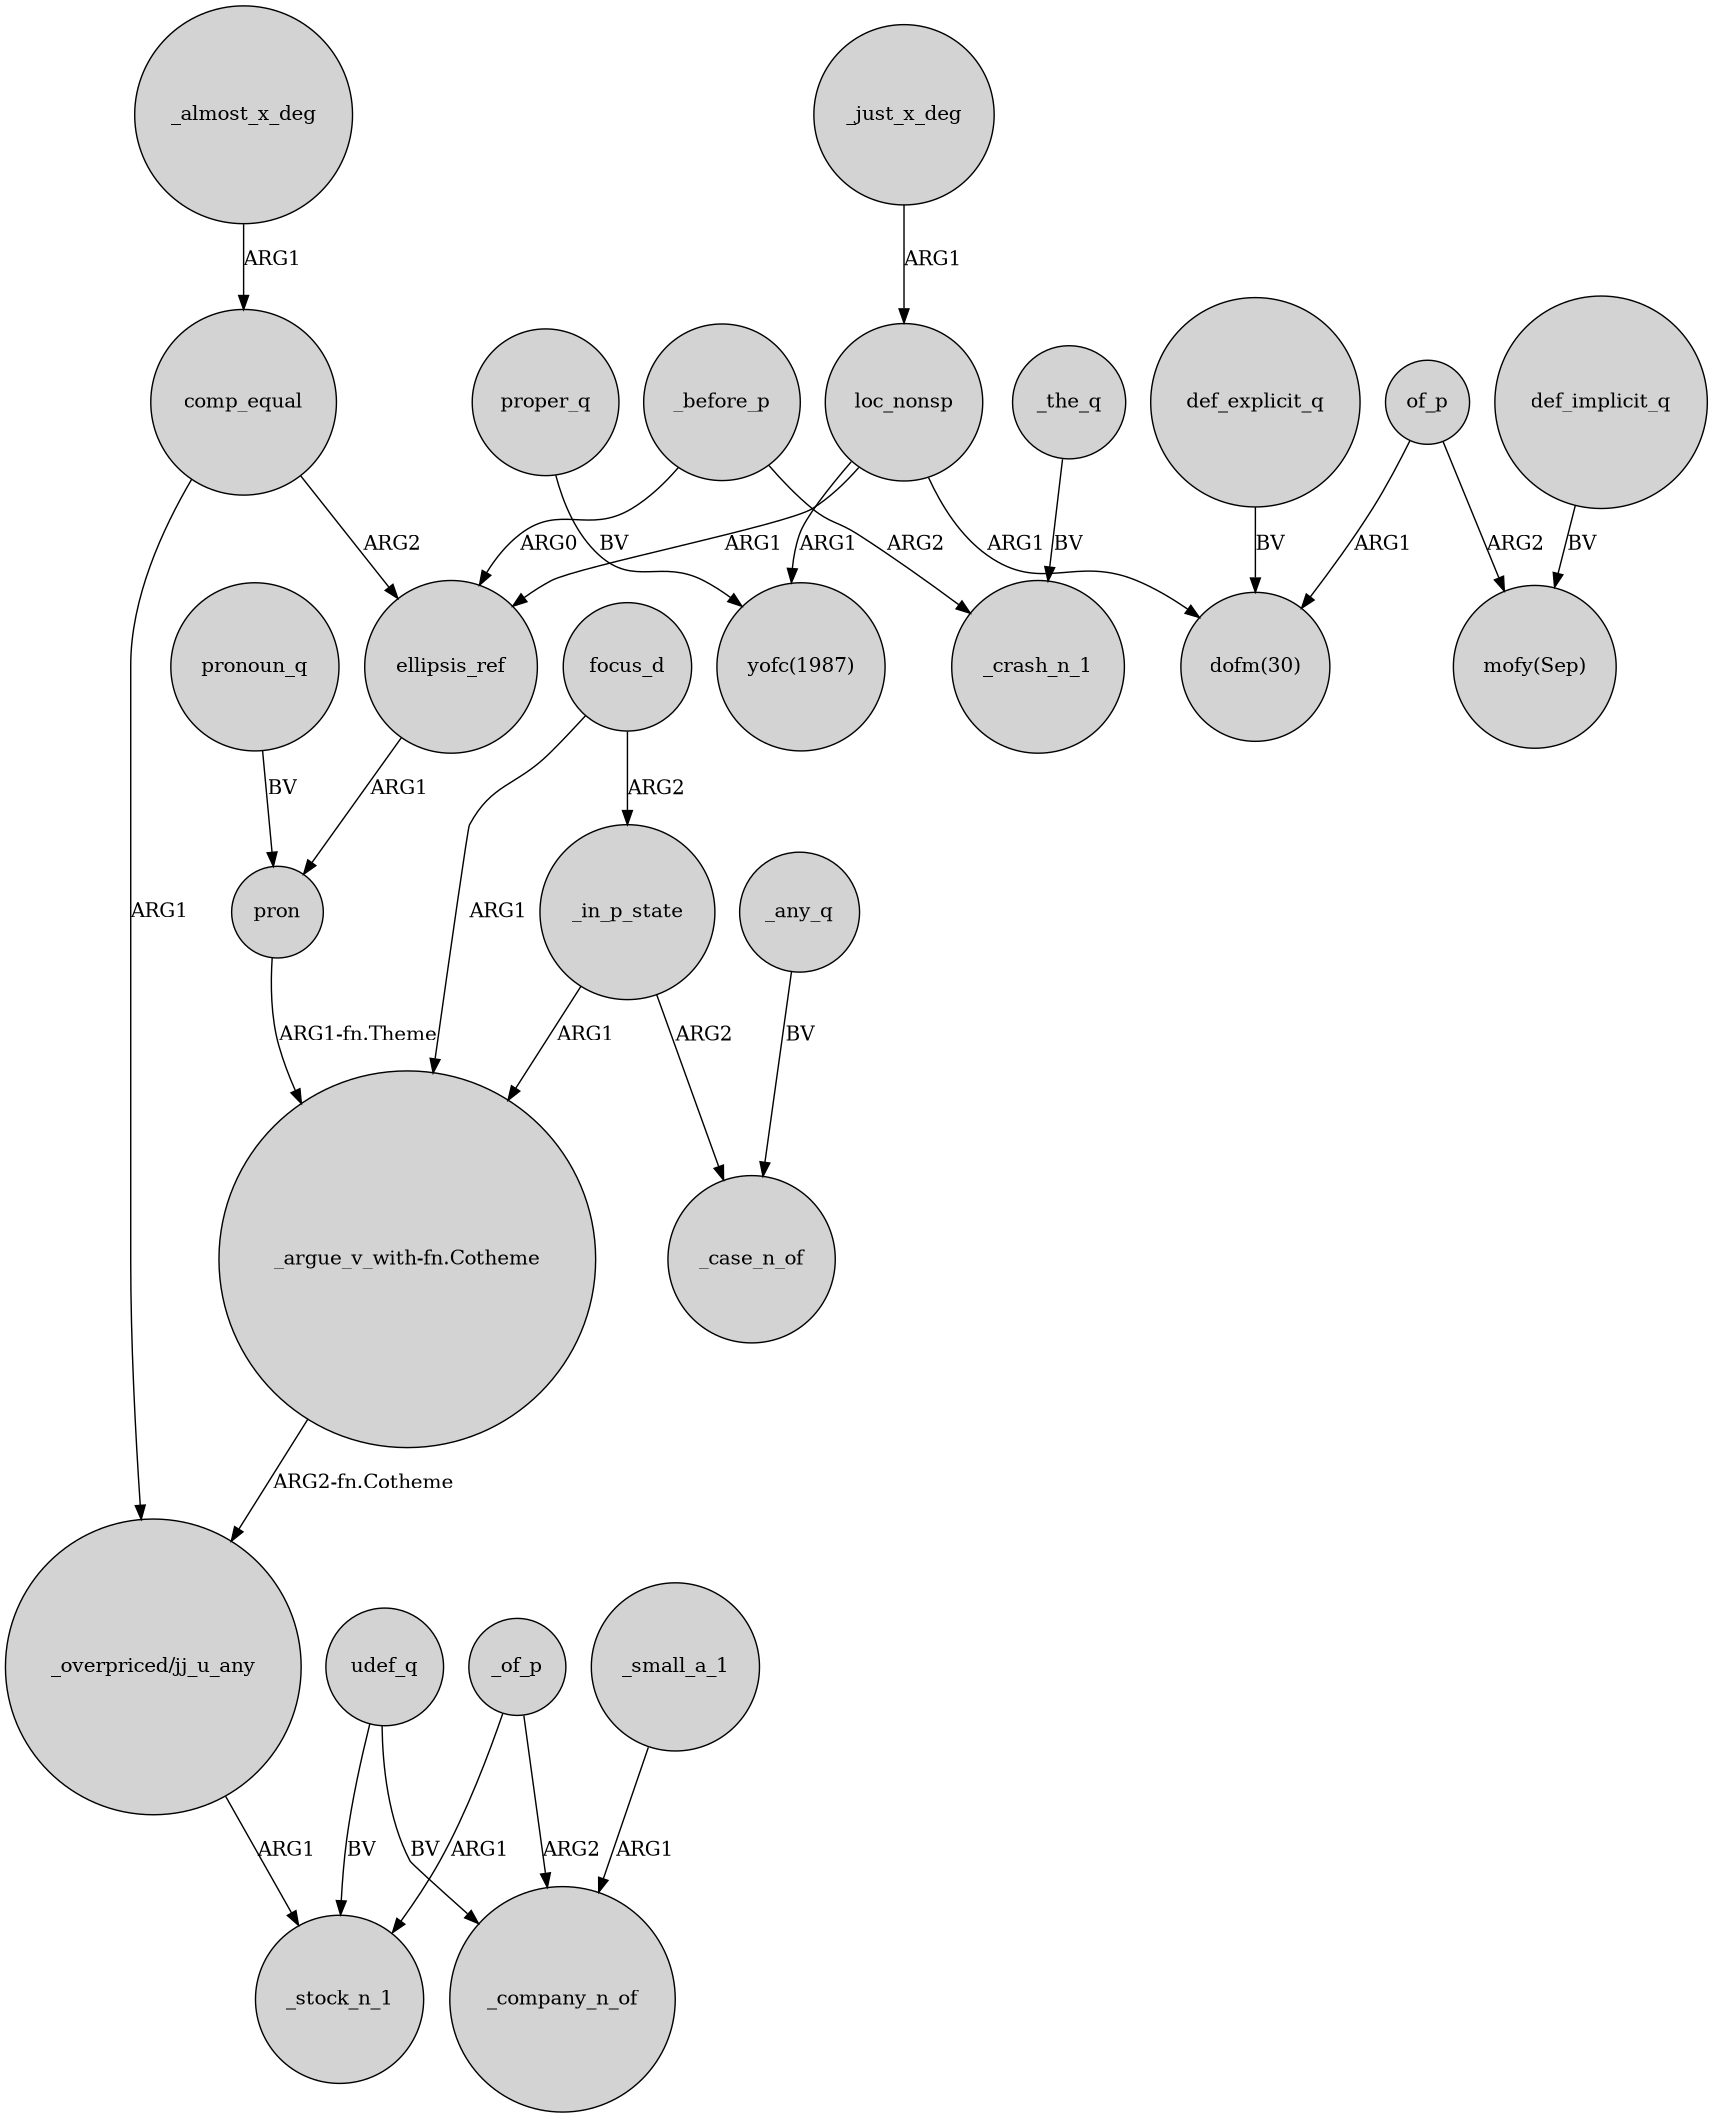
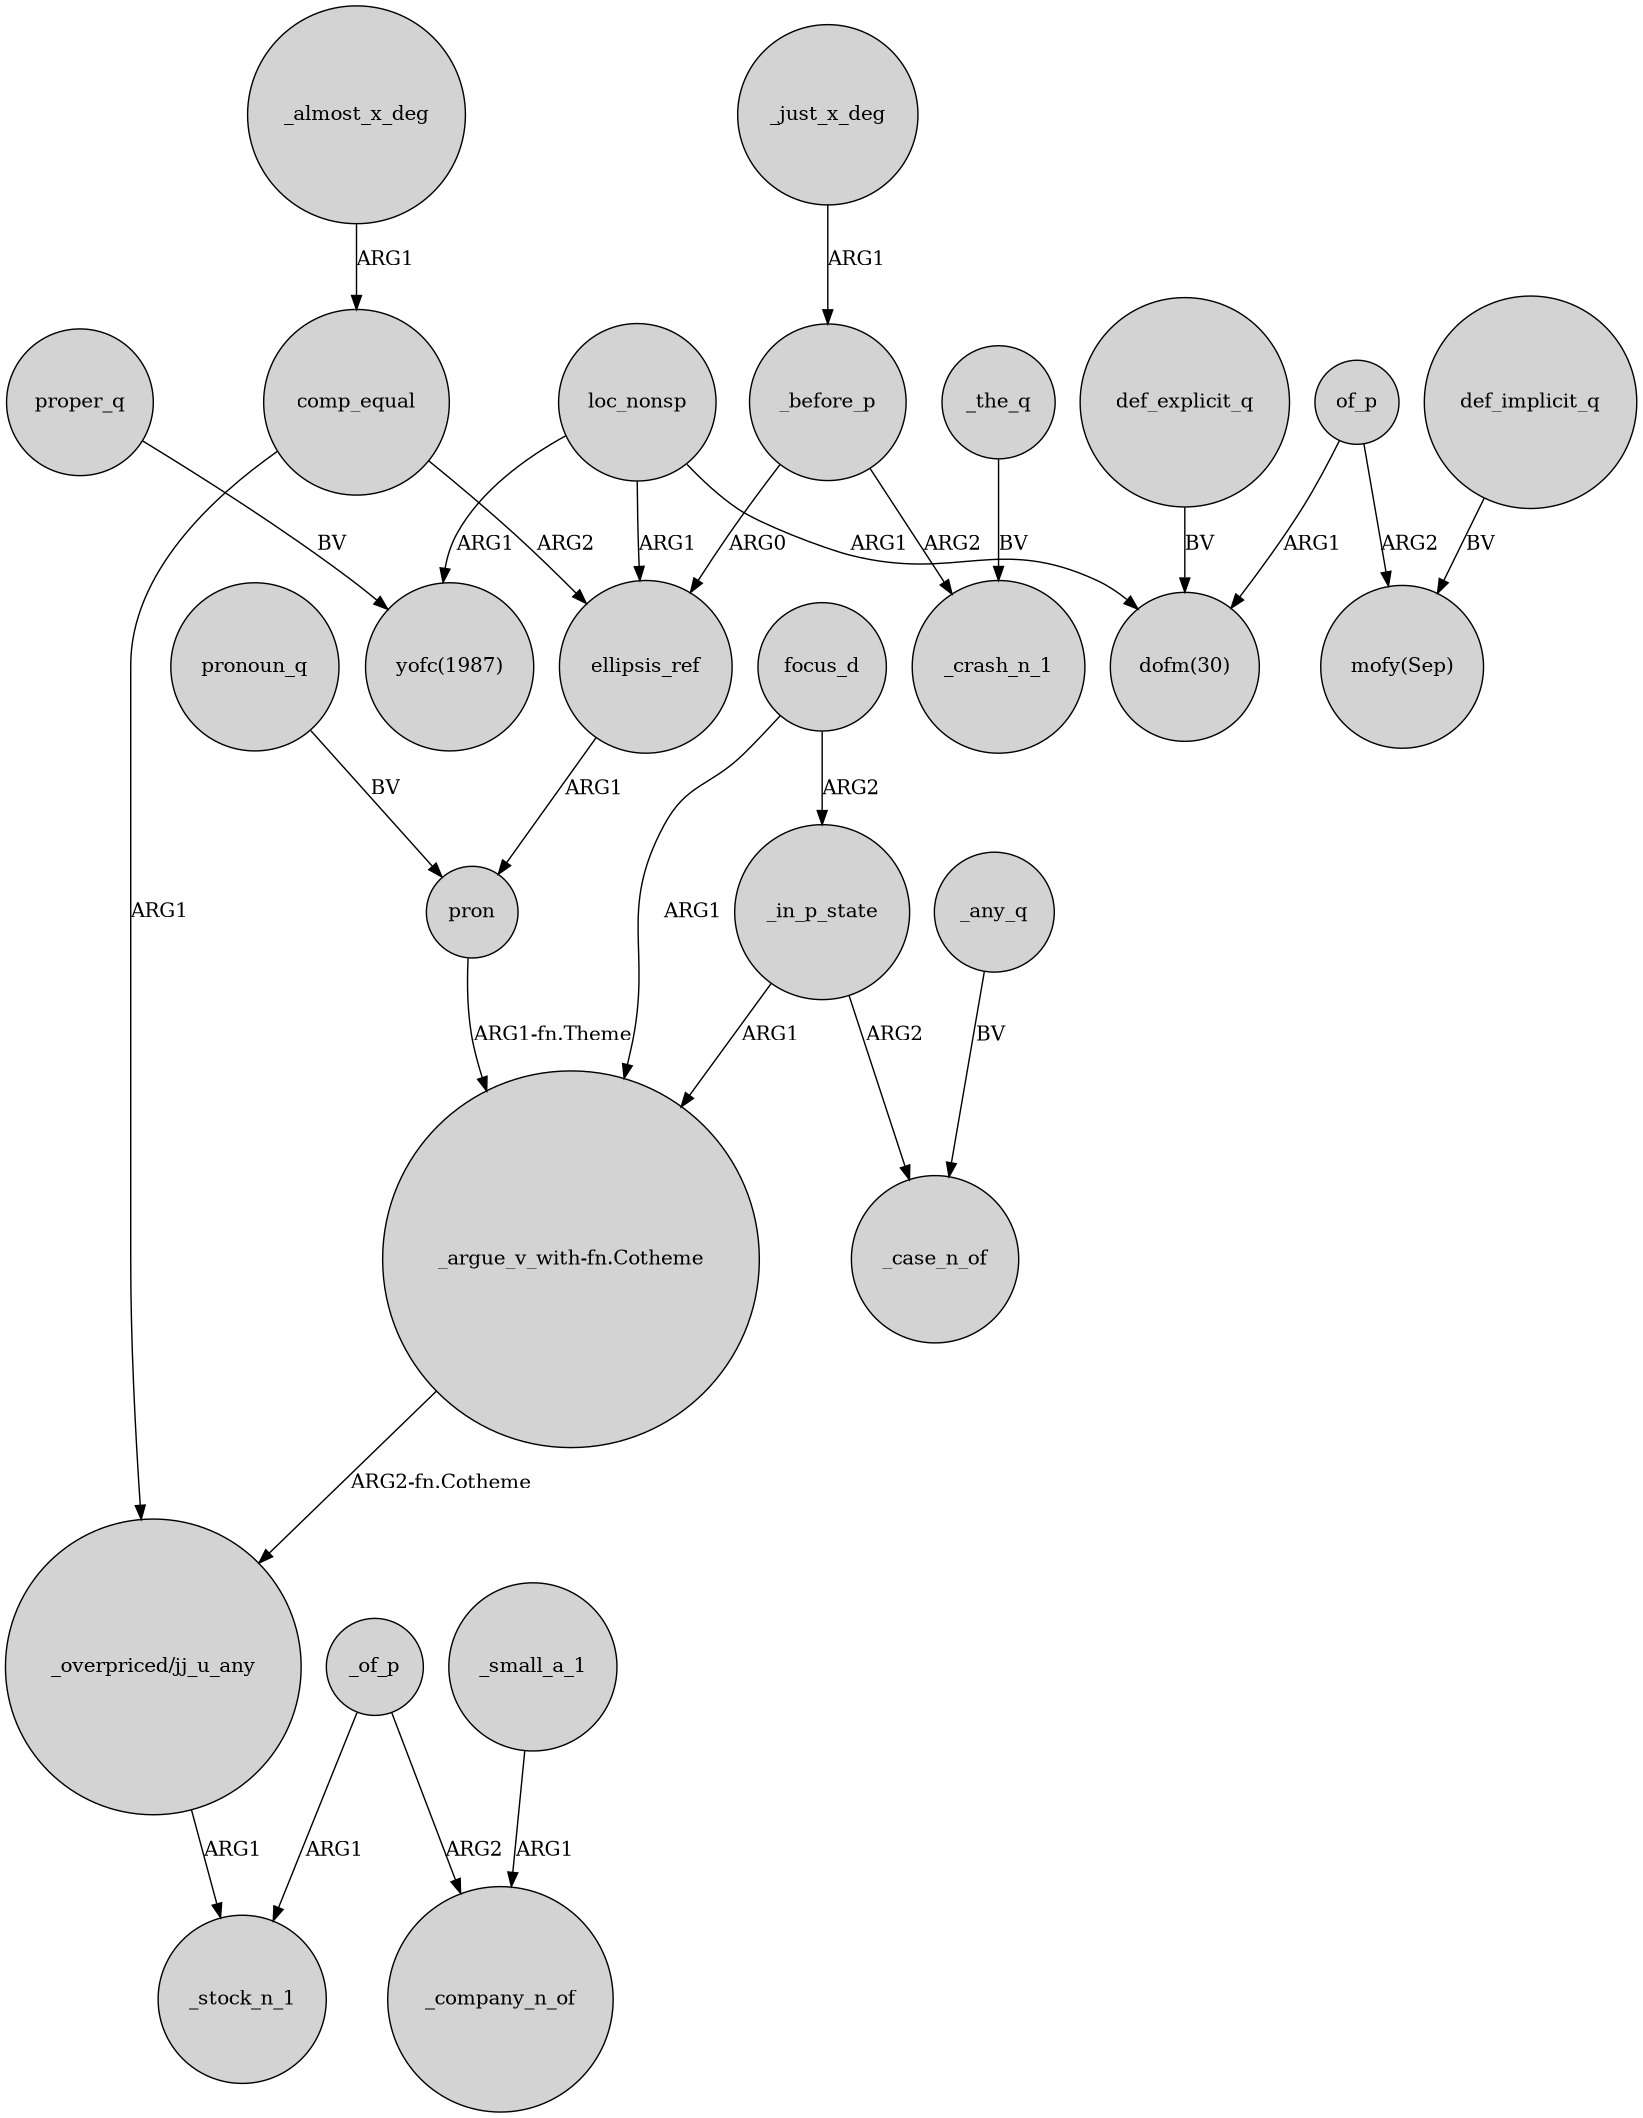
(904, 257) -> (828, 257)
(385, 1667) -> none
